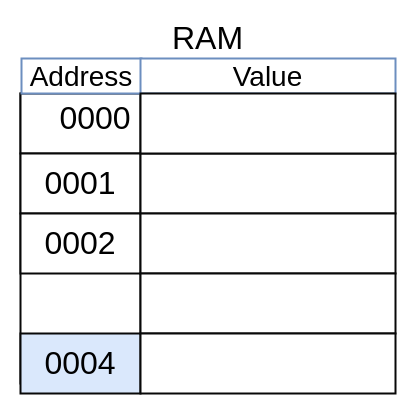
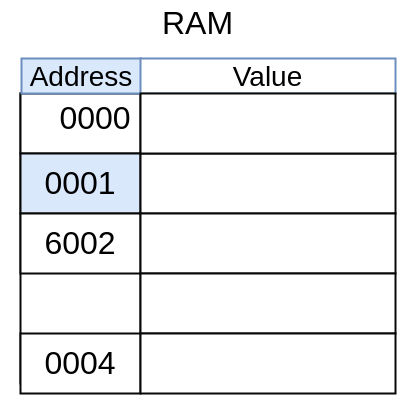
(208, 38) -> (198, 23)
(82, 76) -> (82, 76)
(81, 184) -> (81, 184)
(81, 244) -> (81, 244)
(81, 364) -> (81, 364)
